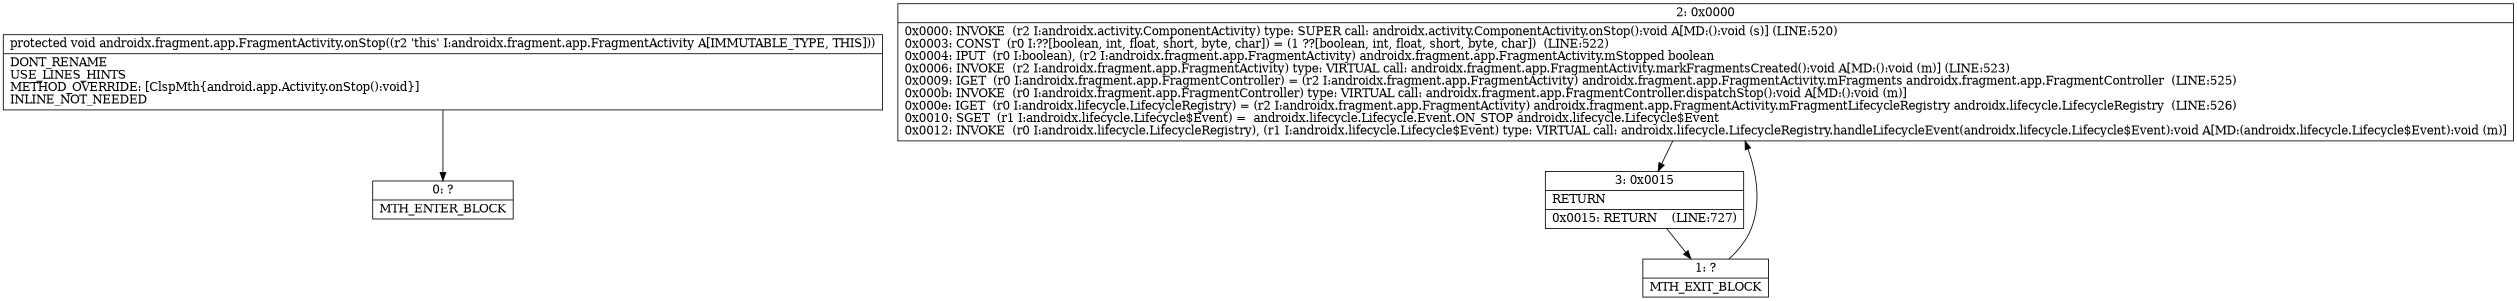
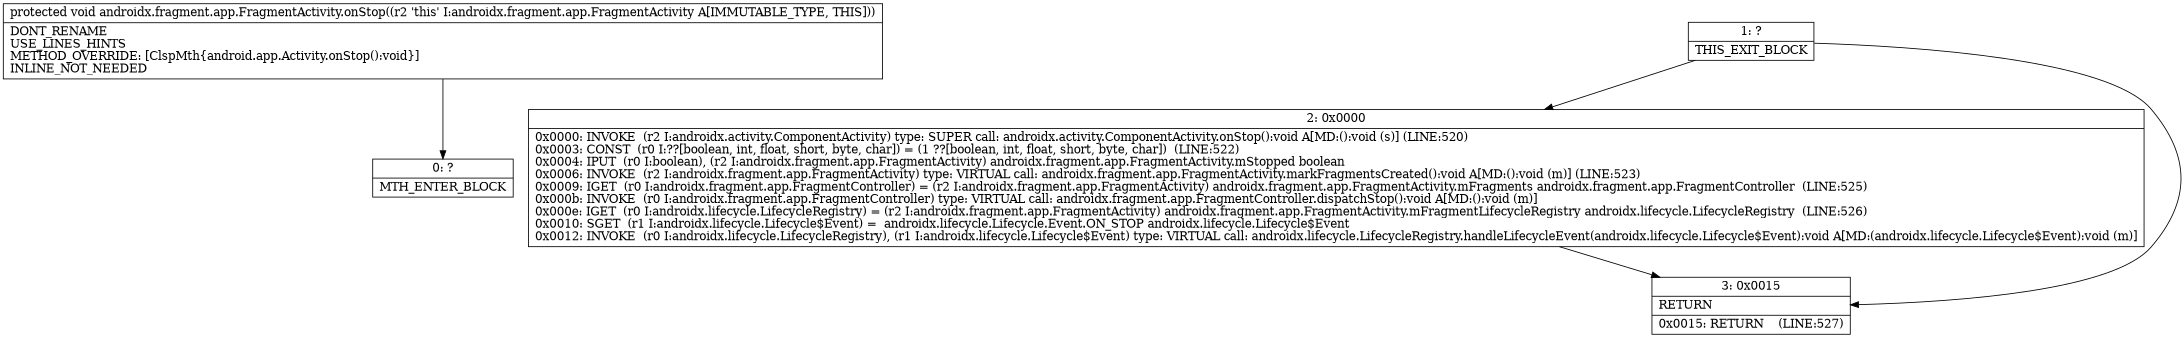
(1645, 219) -> (1751, 324)
(1676, 240) -> (2177, 156)
(1706, 287) -> (1751, 50)
